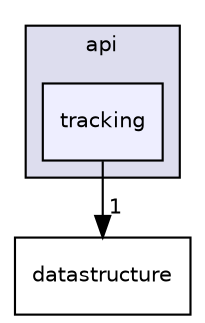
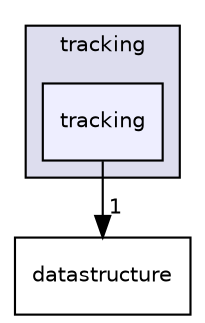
(103, 46) -> (103, 46)
